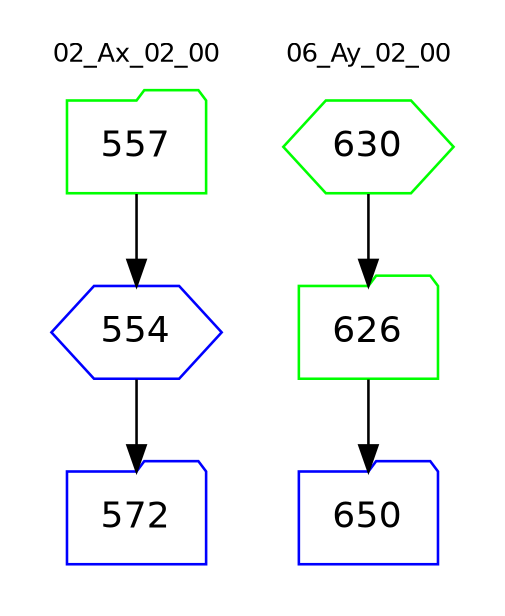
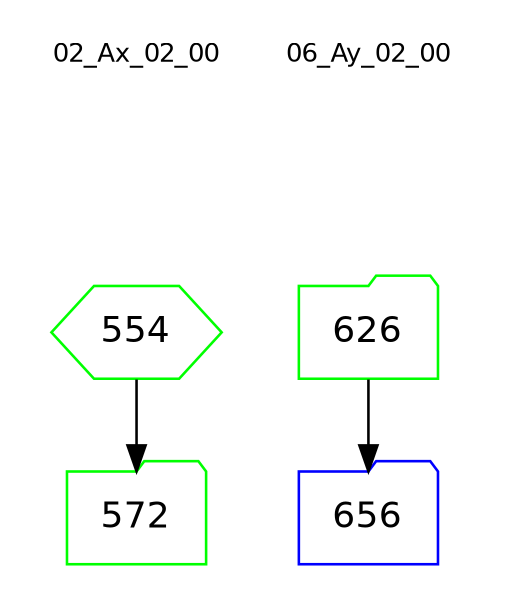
(137, 147) -> none
(368, 147) -> none
(137, 332) -> (137, 332)
(137, 518) -> (137, 518)
(368, 518) -> (368, 518)
